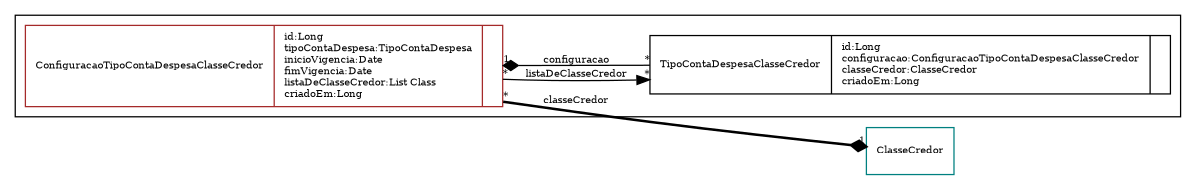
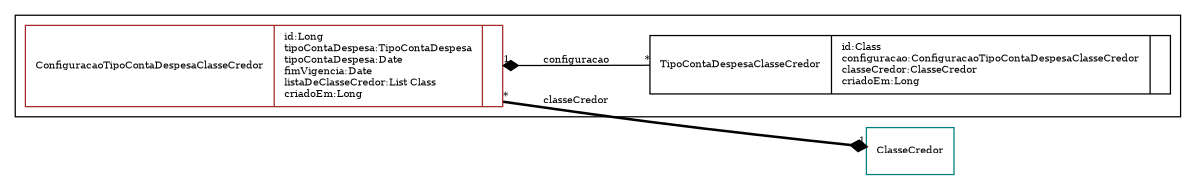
(861, 47) -> (861, 47)
(334, 60) -> (344, 60)
(570, 81) -> none
